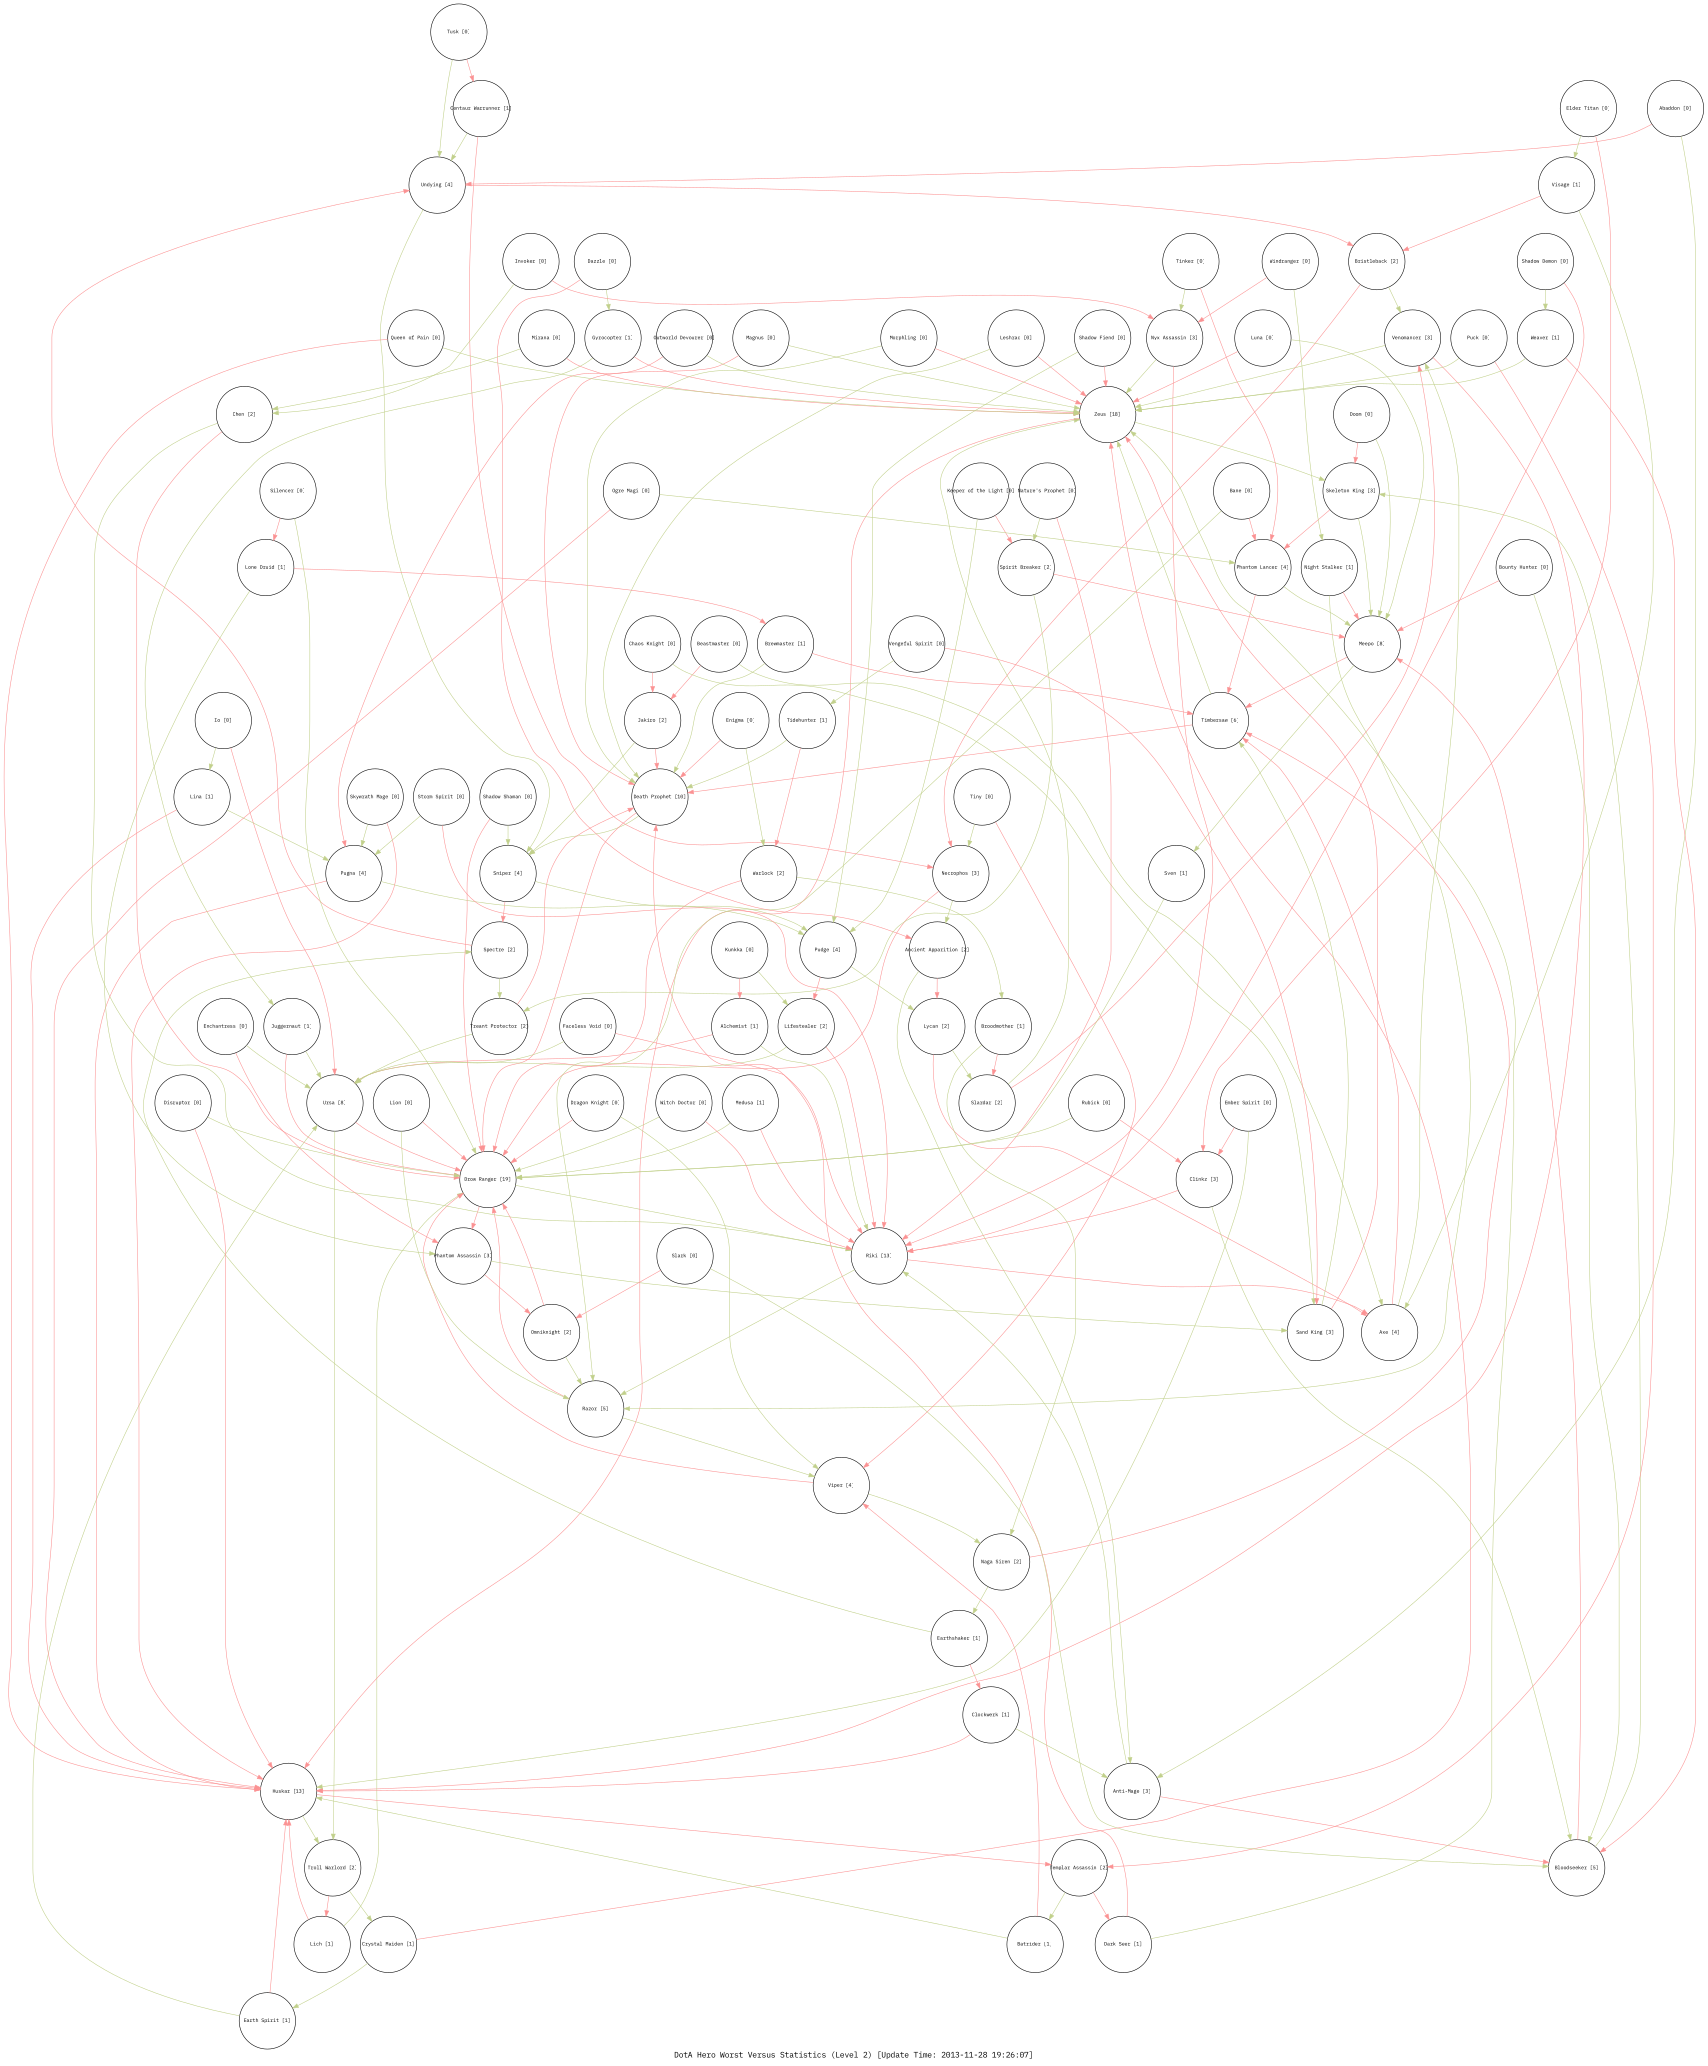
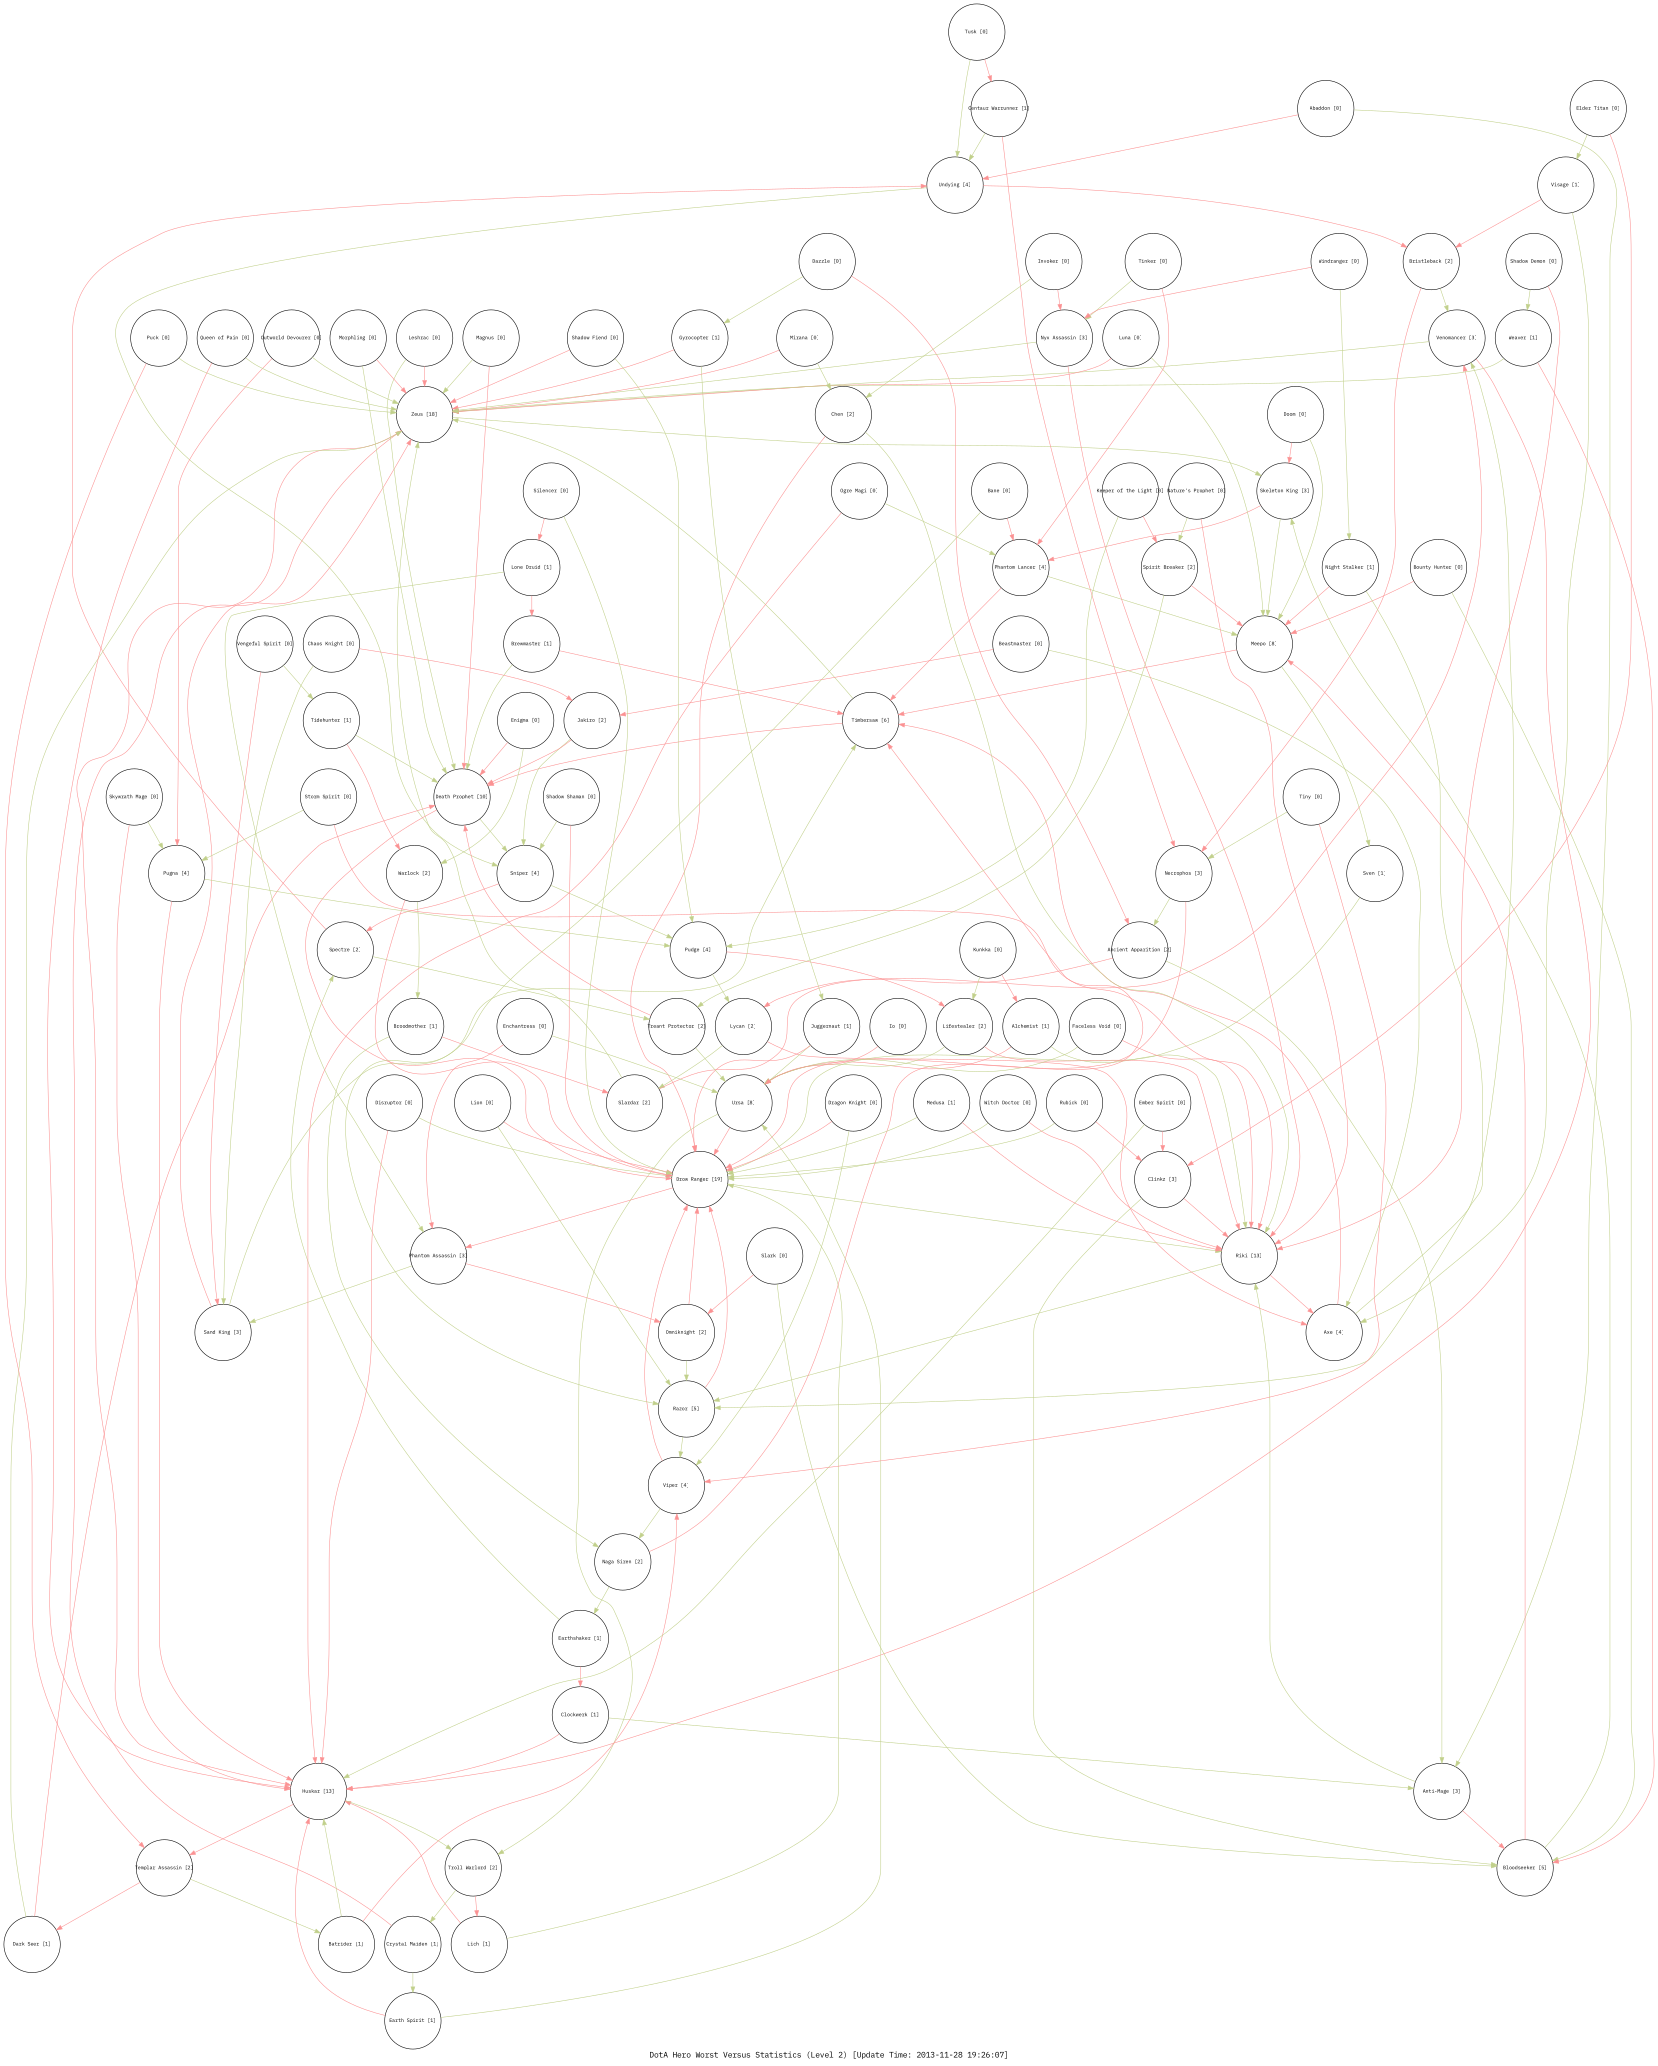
(202, 797) -> none
